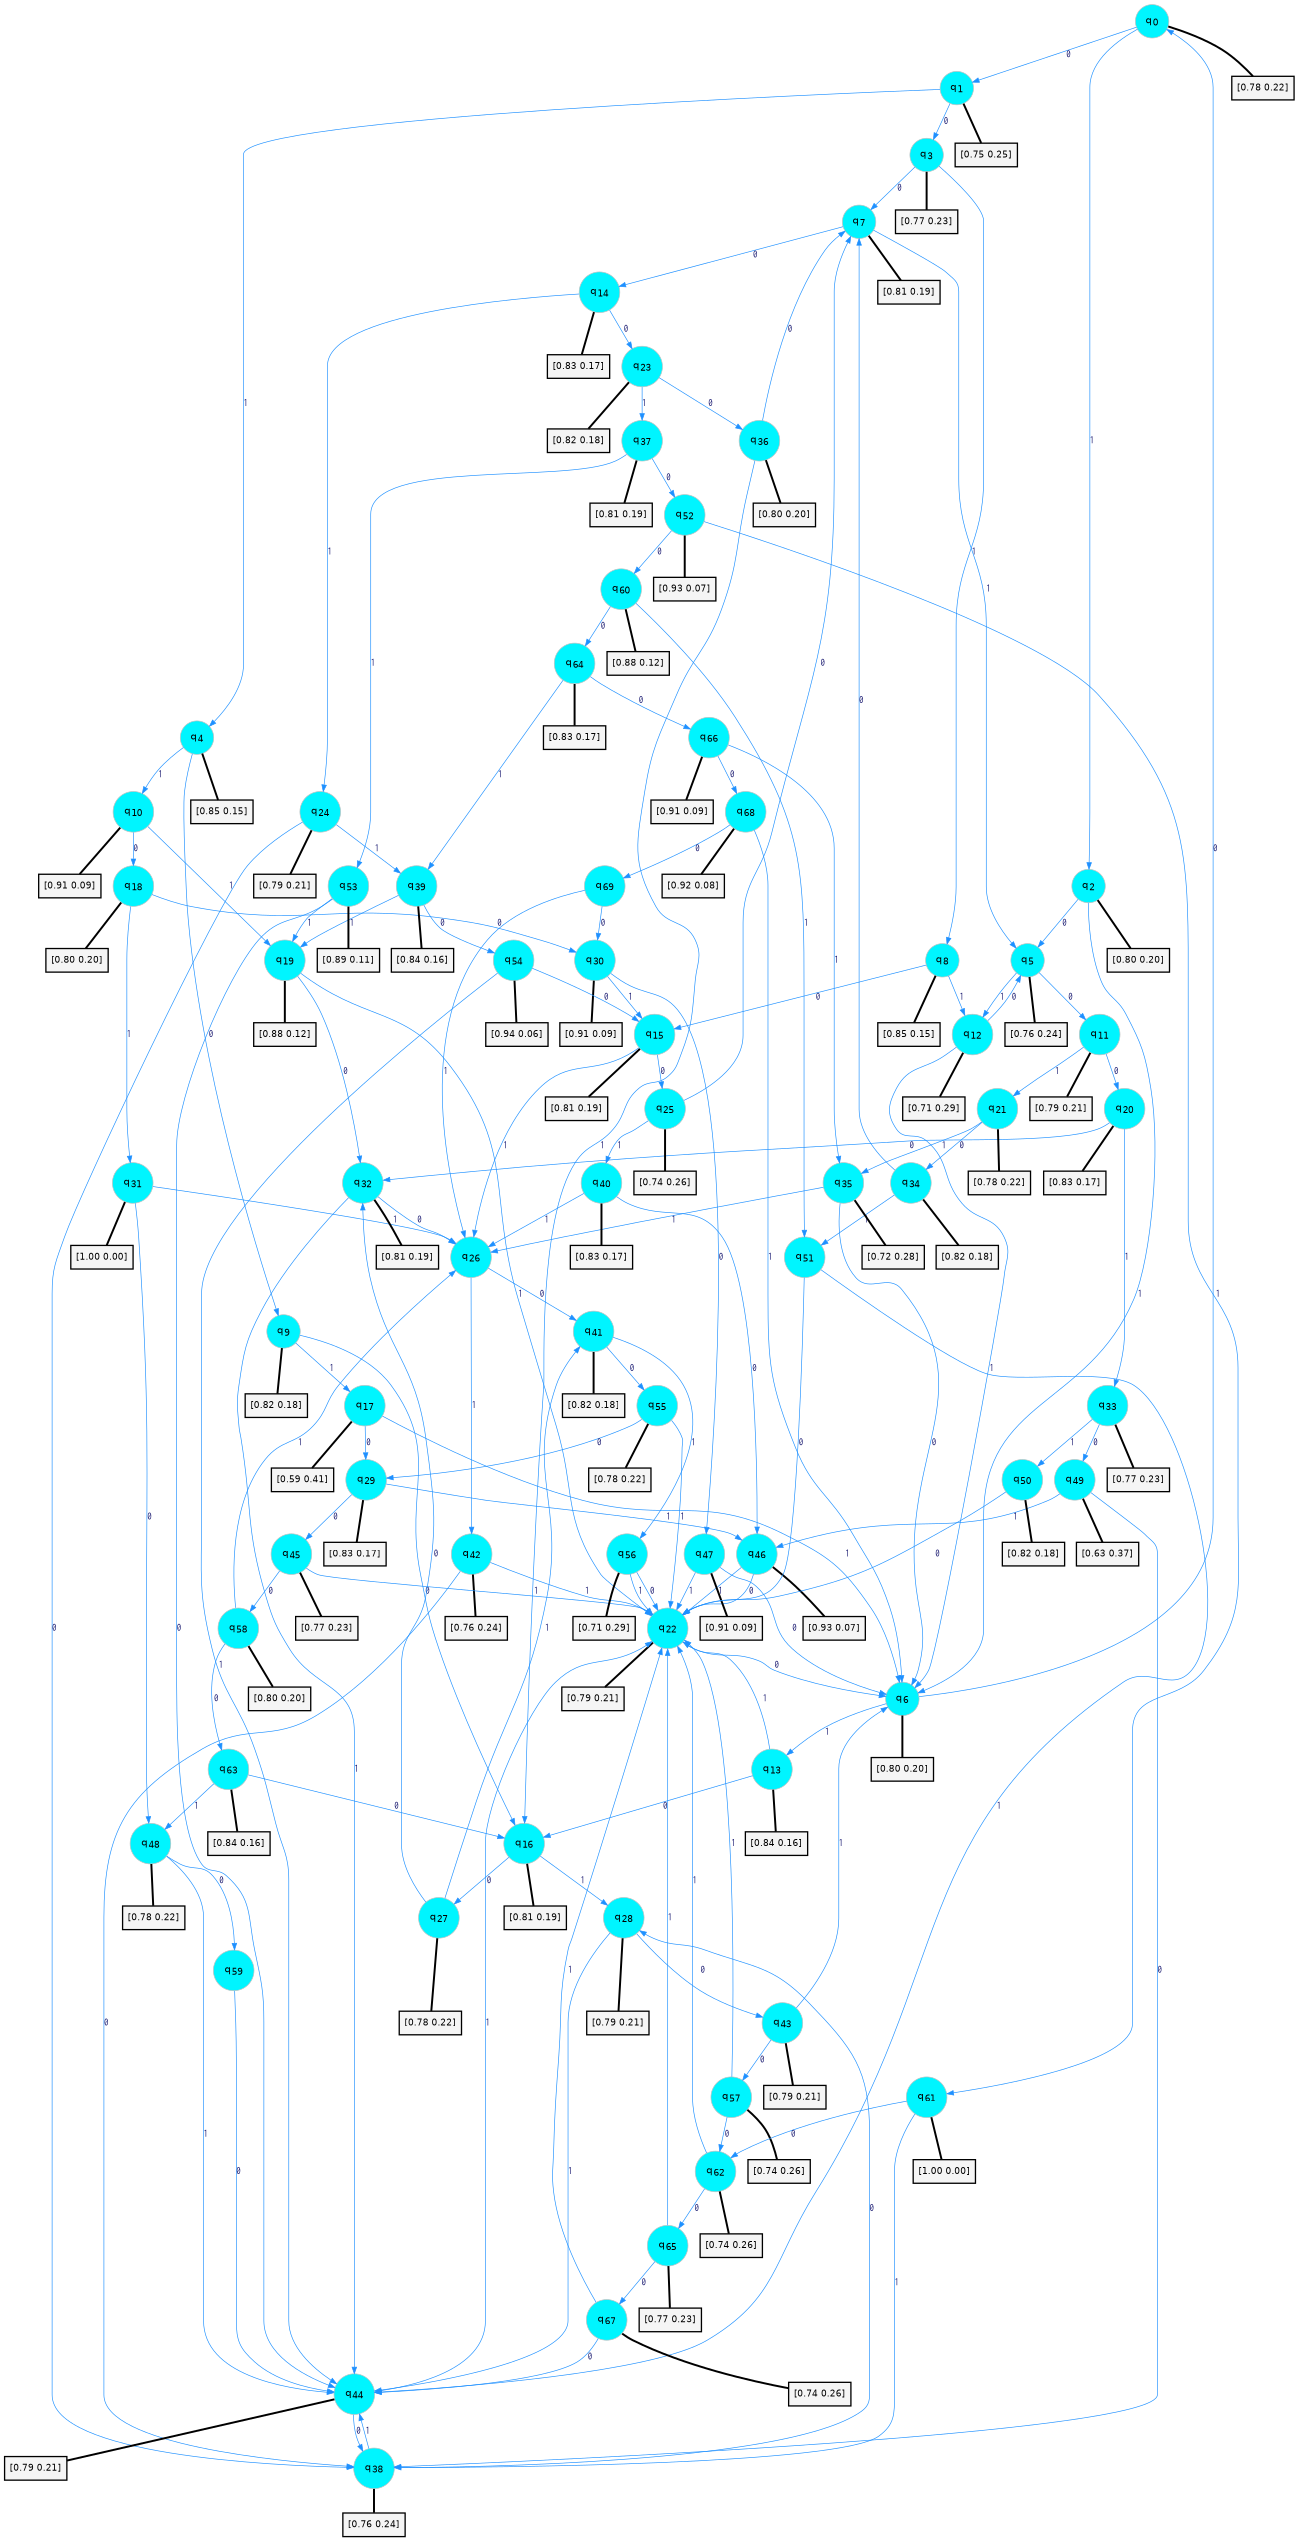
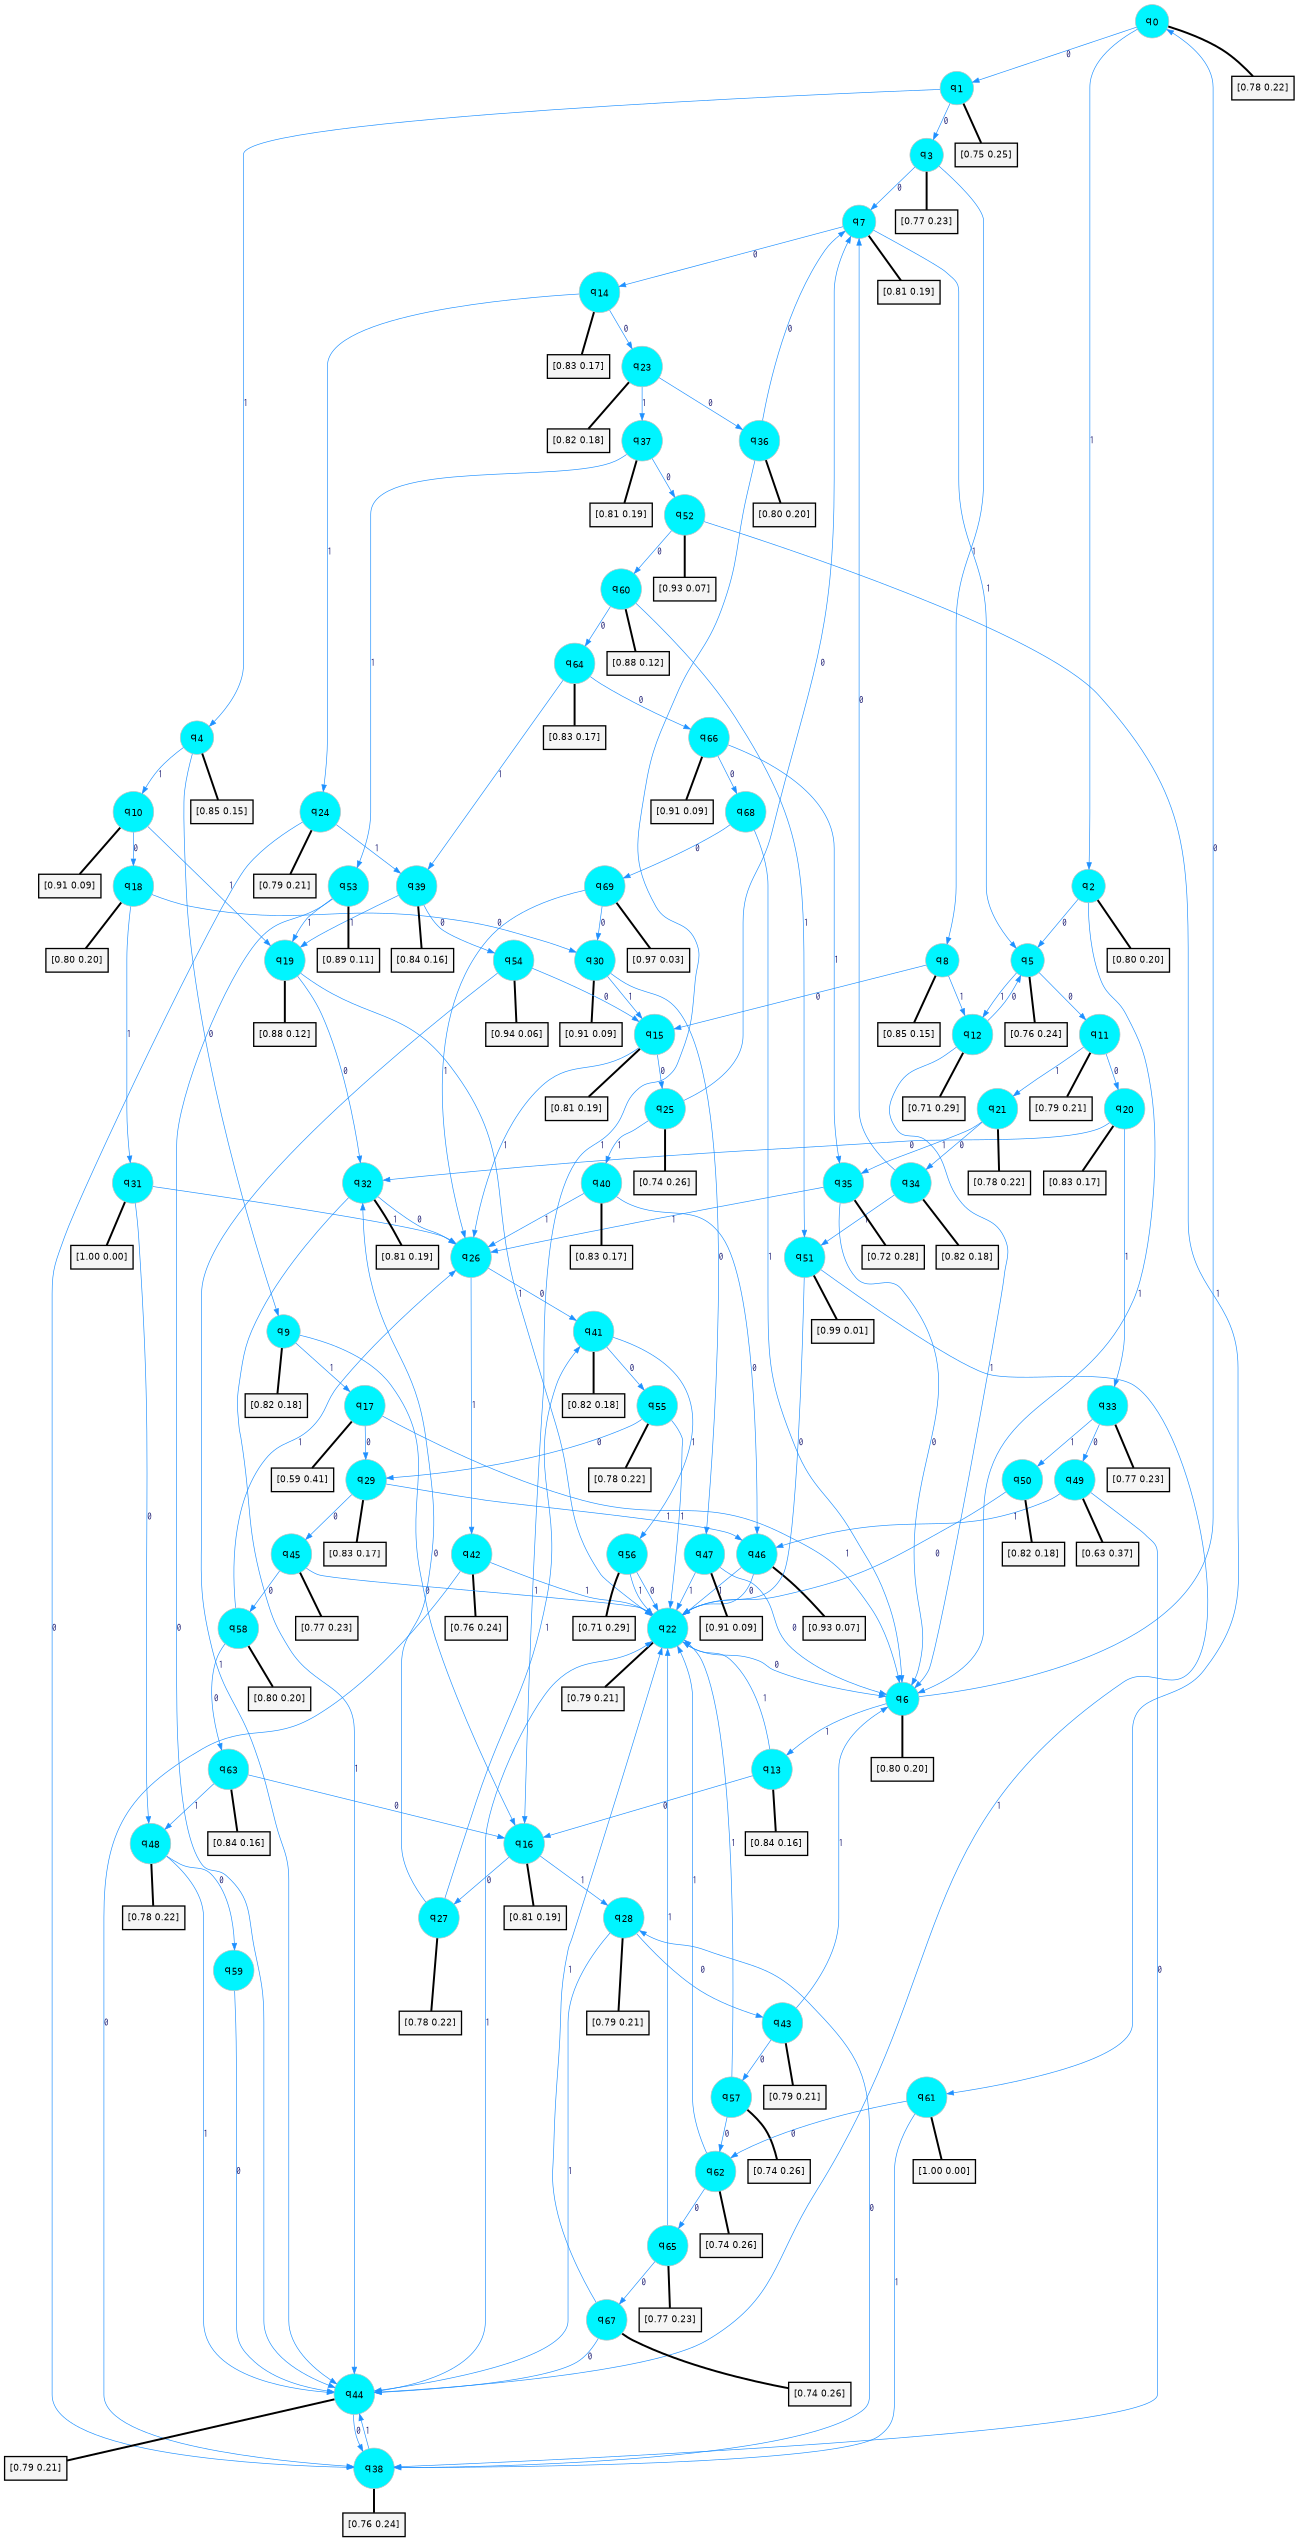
(693, 886) -> none
none -> (659, 960)
none -> (843, 1331)
